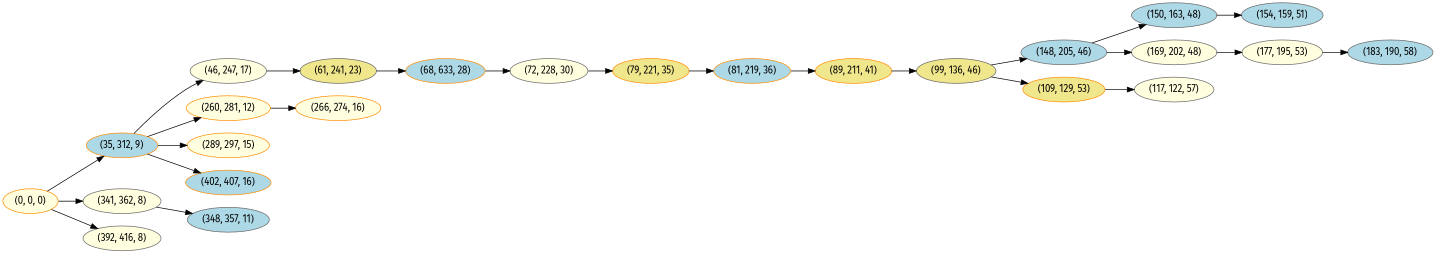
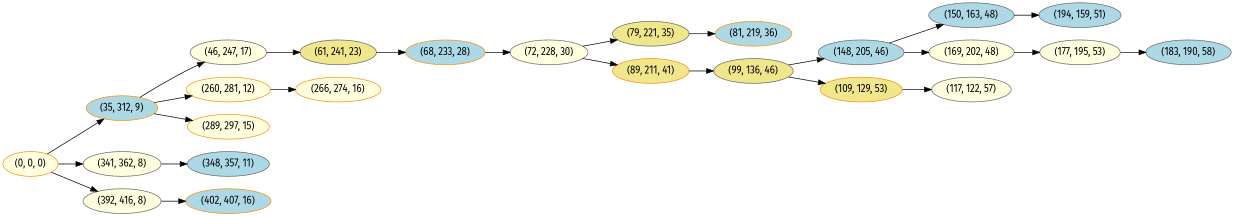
(1282, 15) -> (1080, 15)
(445, 71) -> (445, 52)
(651, 71) -> (651, 34)
(800, 71) -> (597, 61)
(171, 162) -> (170, 201)
